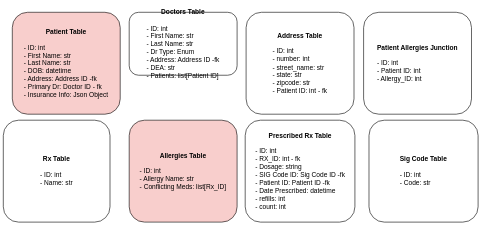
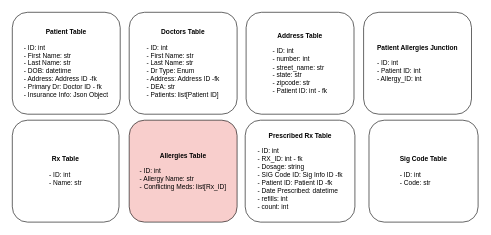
(183, 44) -> (183, 63)
(66, 63) -> (66, 63)
(57, 171) -> (66, 171)
(301, 171) -> (301, 171)
